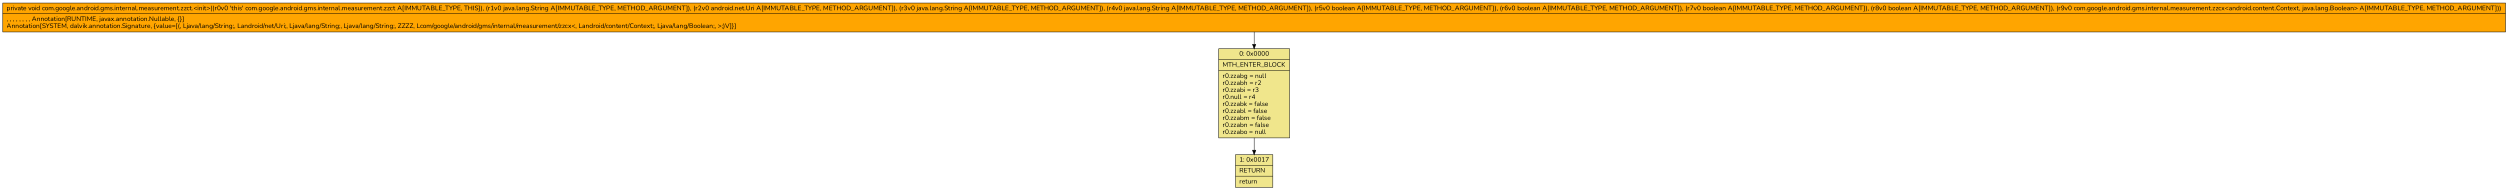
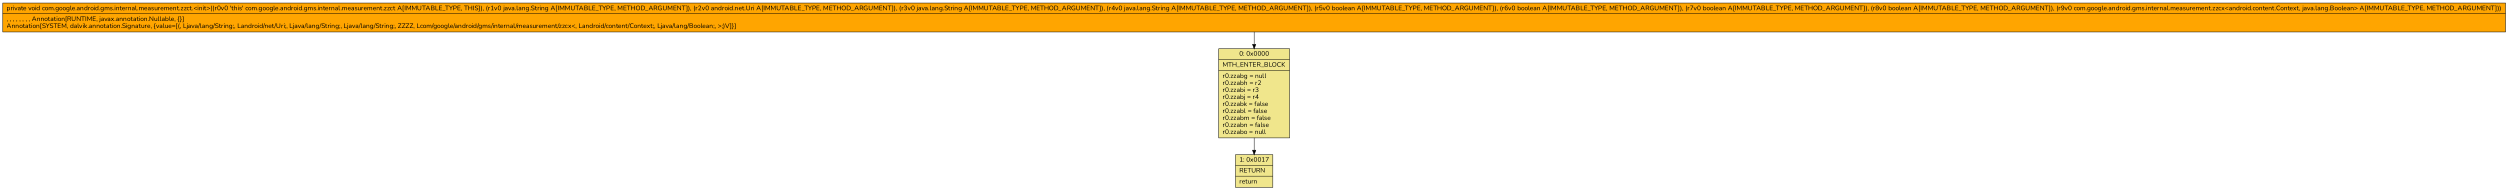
(1239, 97) -> (1241, 97)
